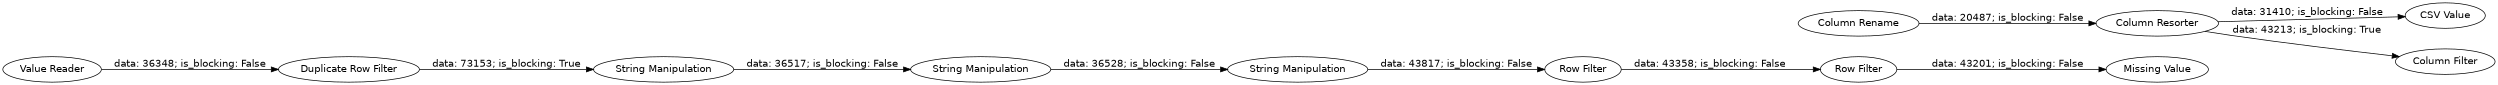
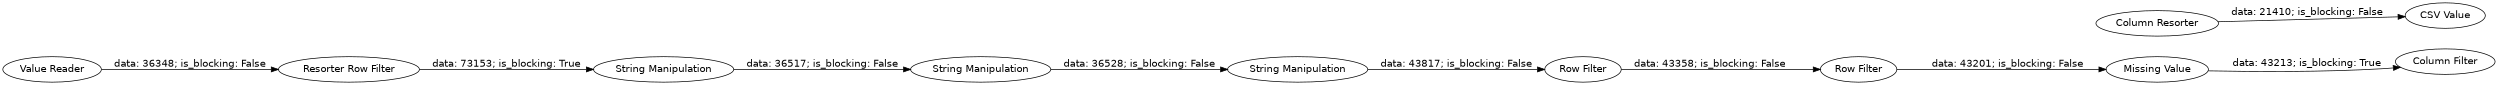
(2307, 12) -> (2307, 12)
(1859, 23) -> none
(2298, 44) -> (2301, 71)
(349, 69) -> (349, 69)
